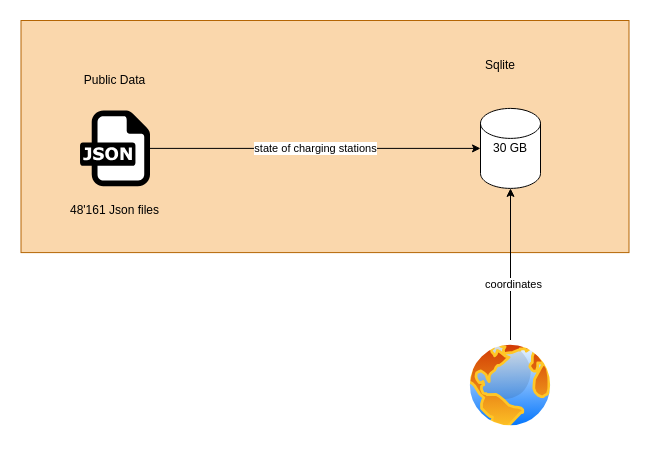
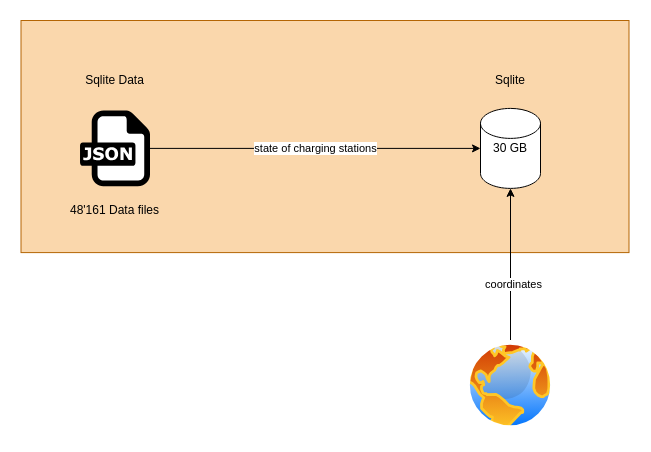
(501, 66) -> (511, 81)
(115, 81) -> (115, 81)
(115, 211) -> (115, 211)
